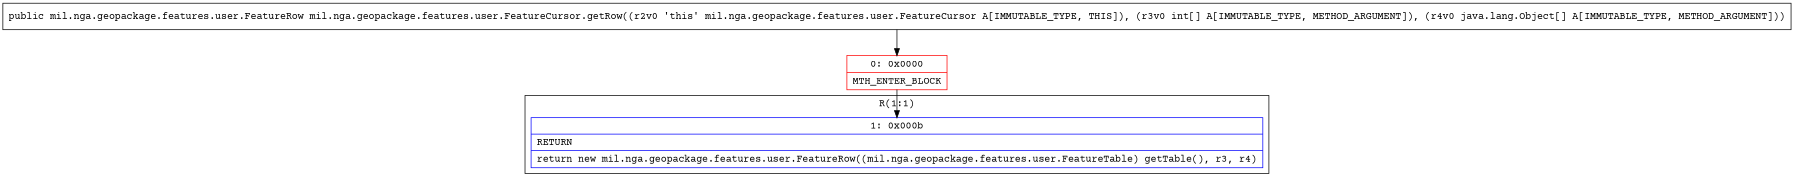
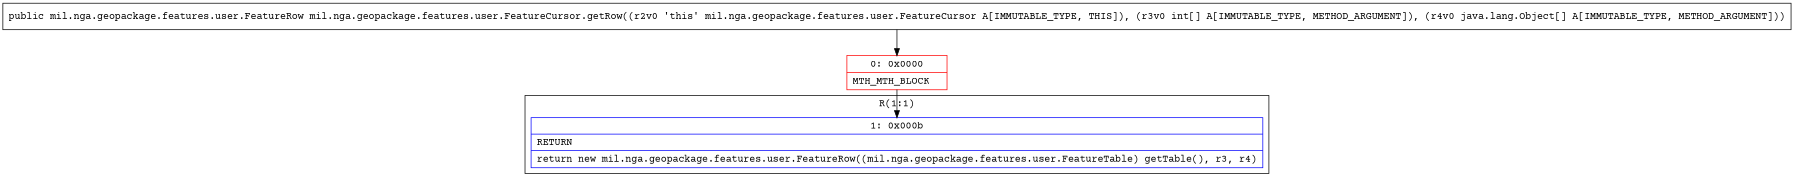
(897, 81) -> (891, 81)
